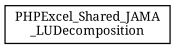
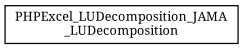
(88, 25) -> (122, 25)
